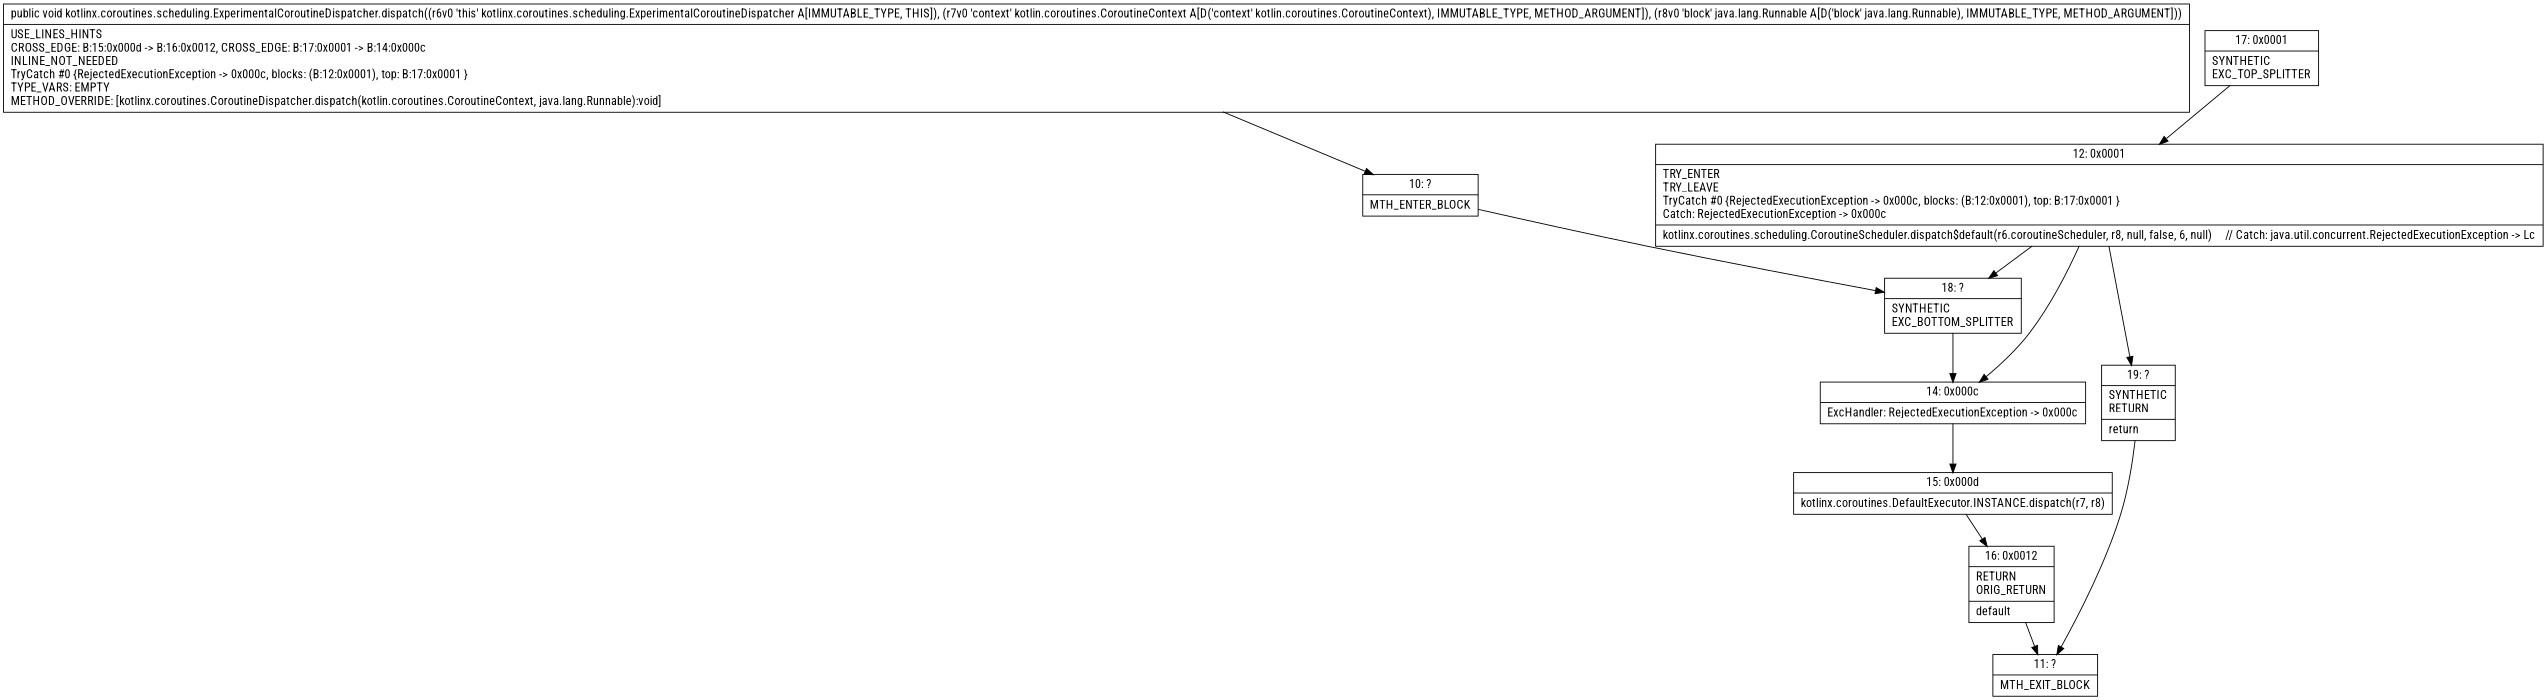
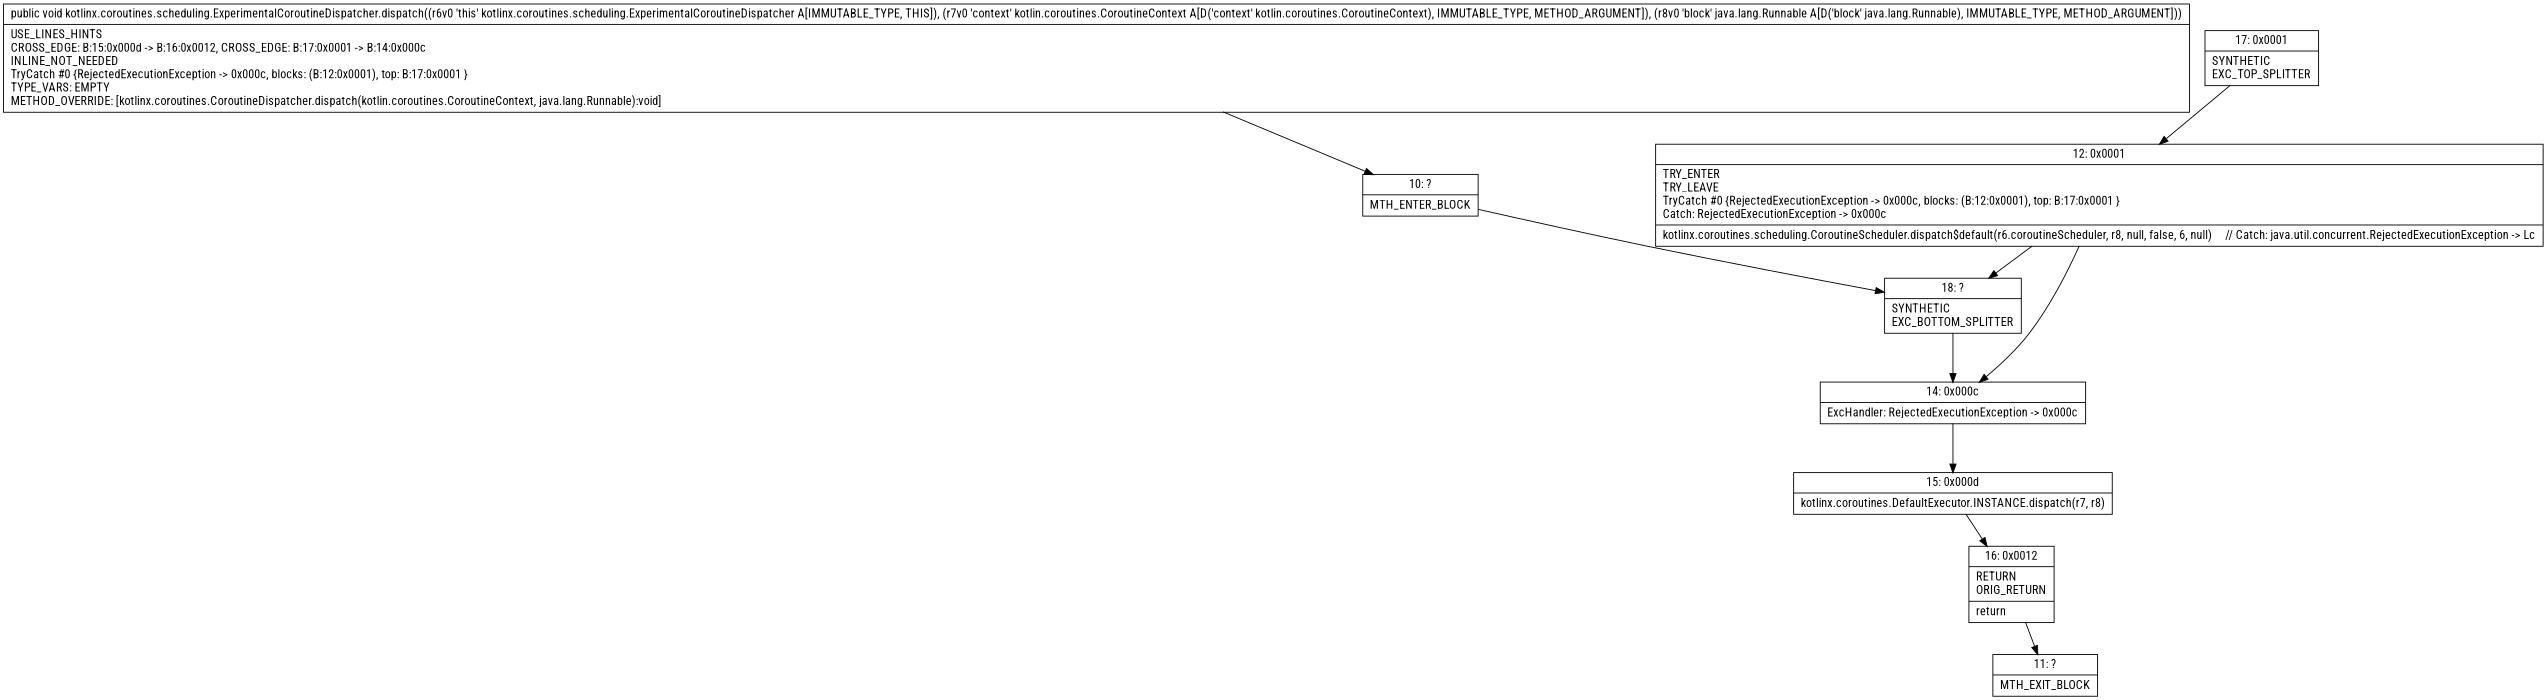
(2138, 403) -> none
(1994, 611) -> (1991, 611)
